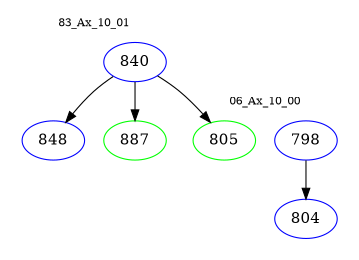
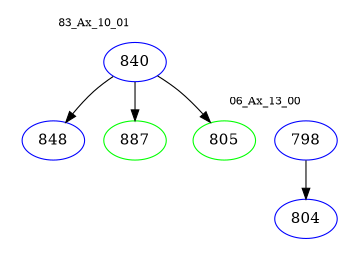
(265, 102) -> (265, 102)
